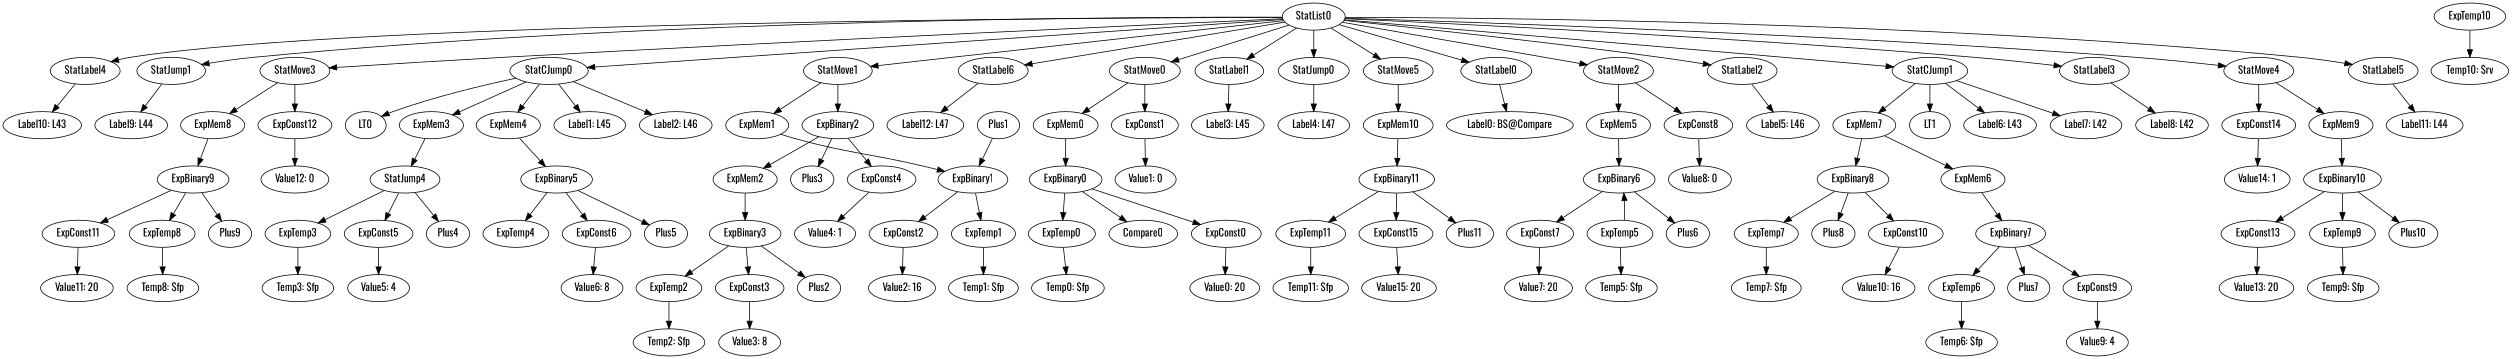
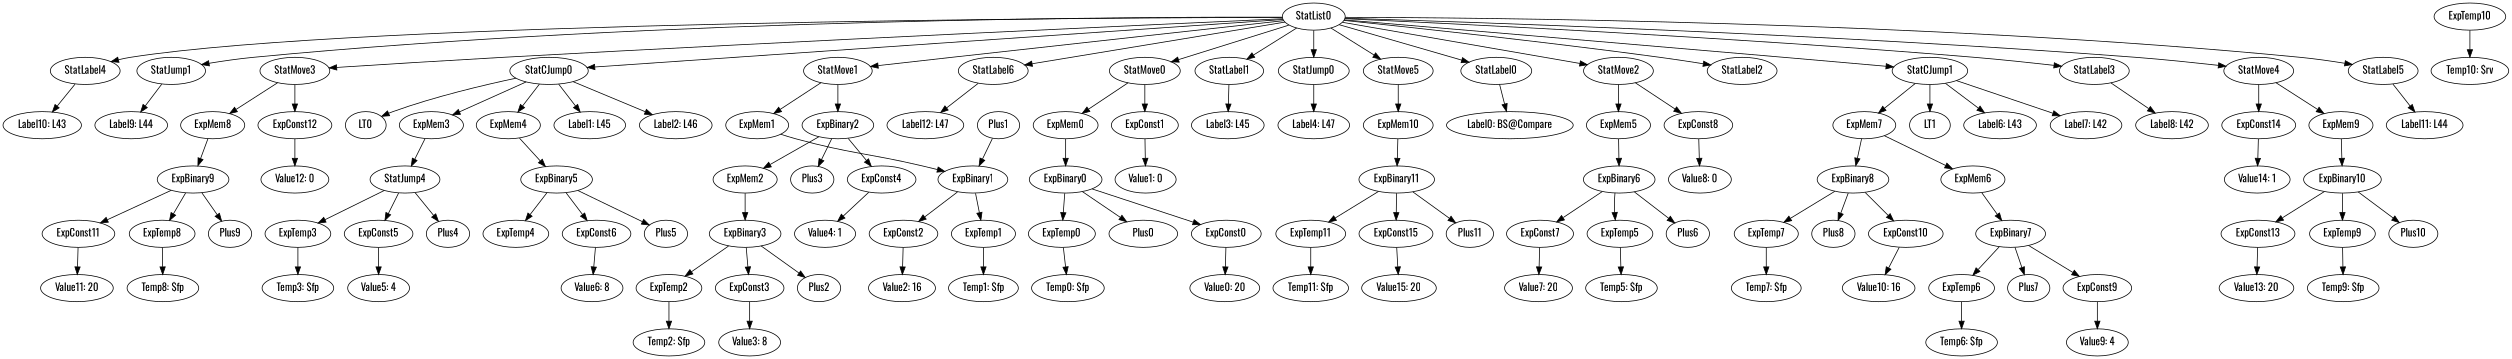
(1783, 125) -> none
(1625, 210) -> (1614, 203)
(1143, 234) -> (1143, 234)
